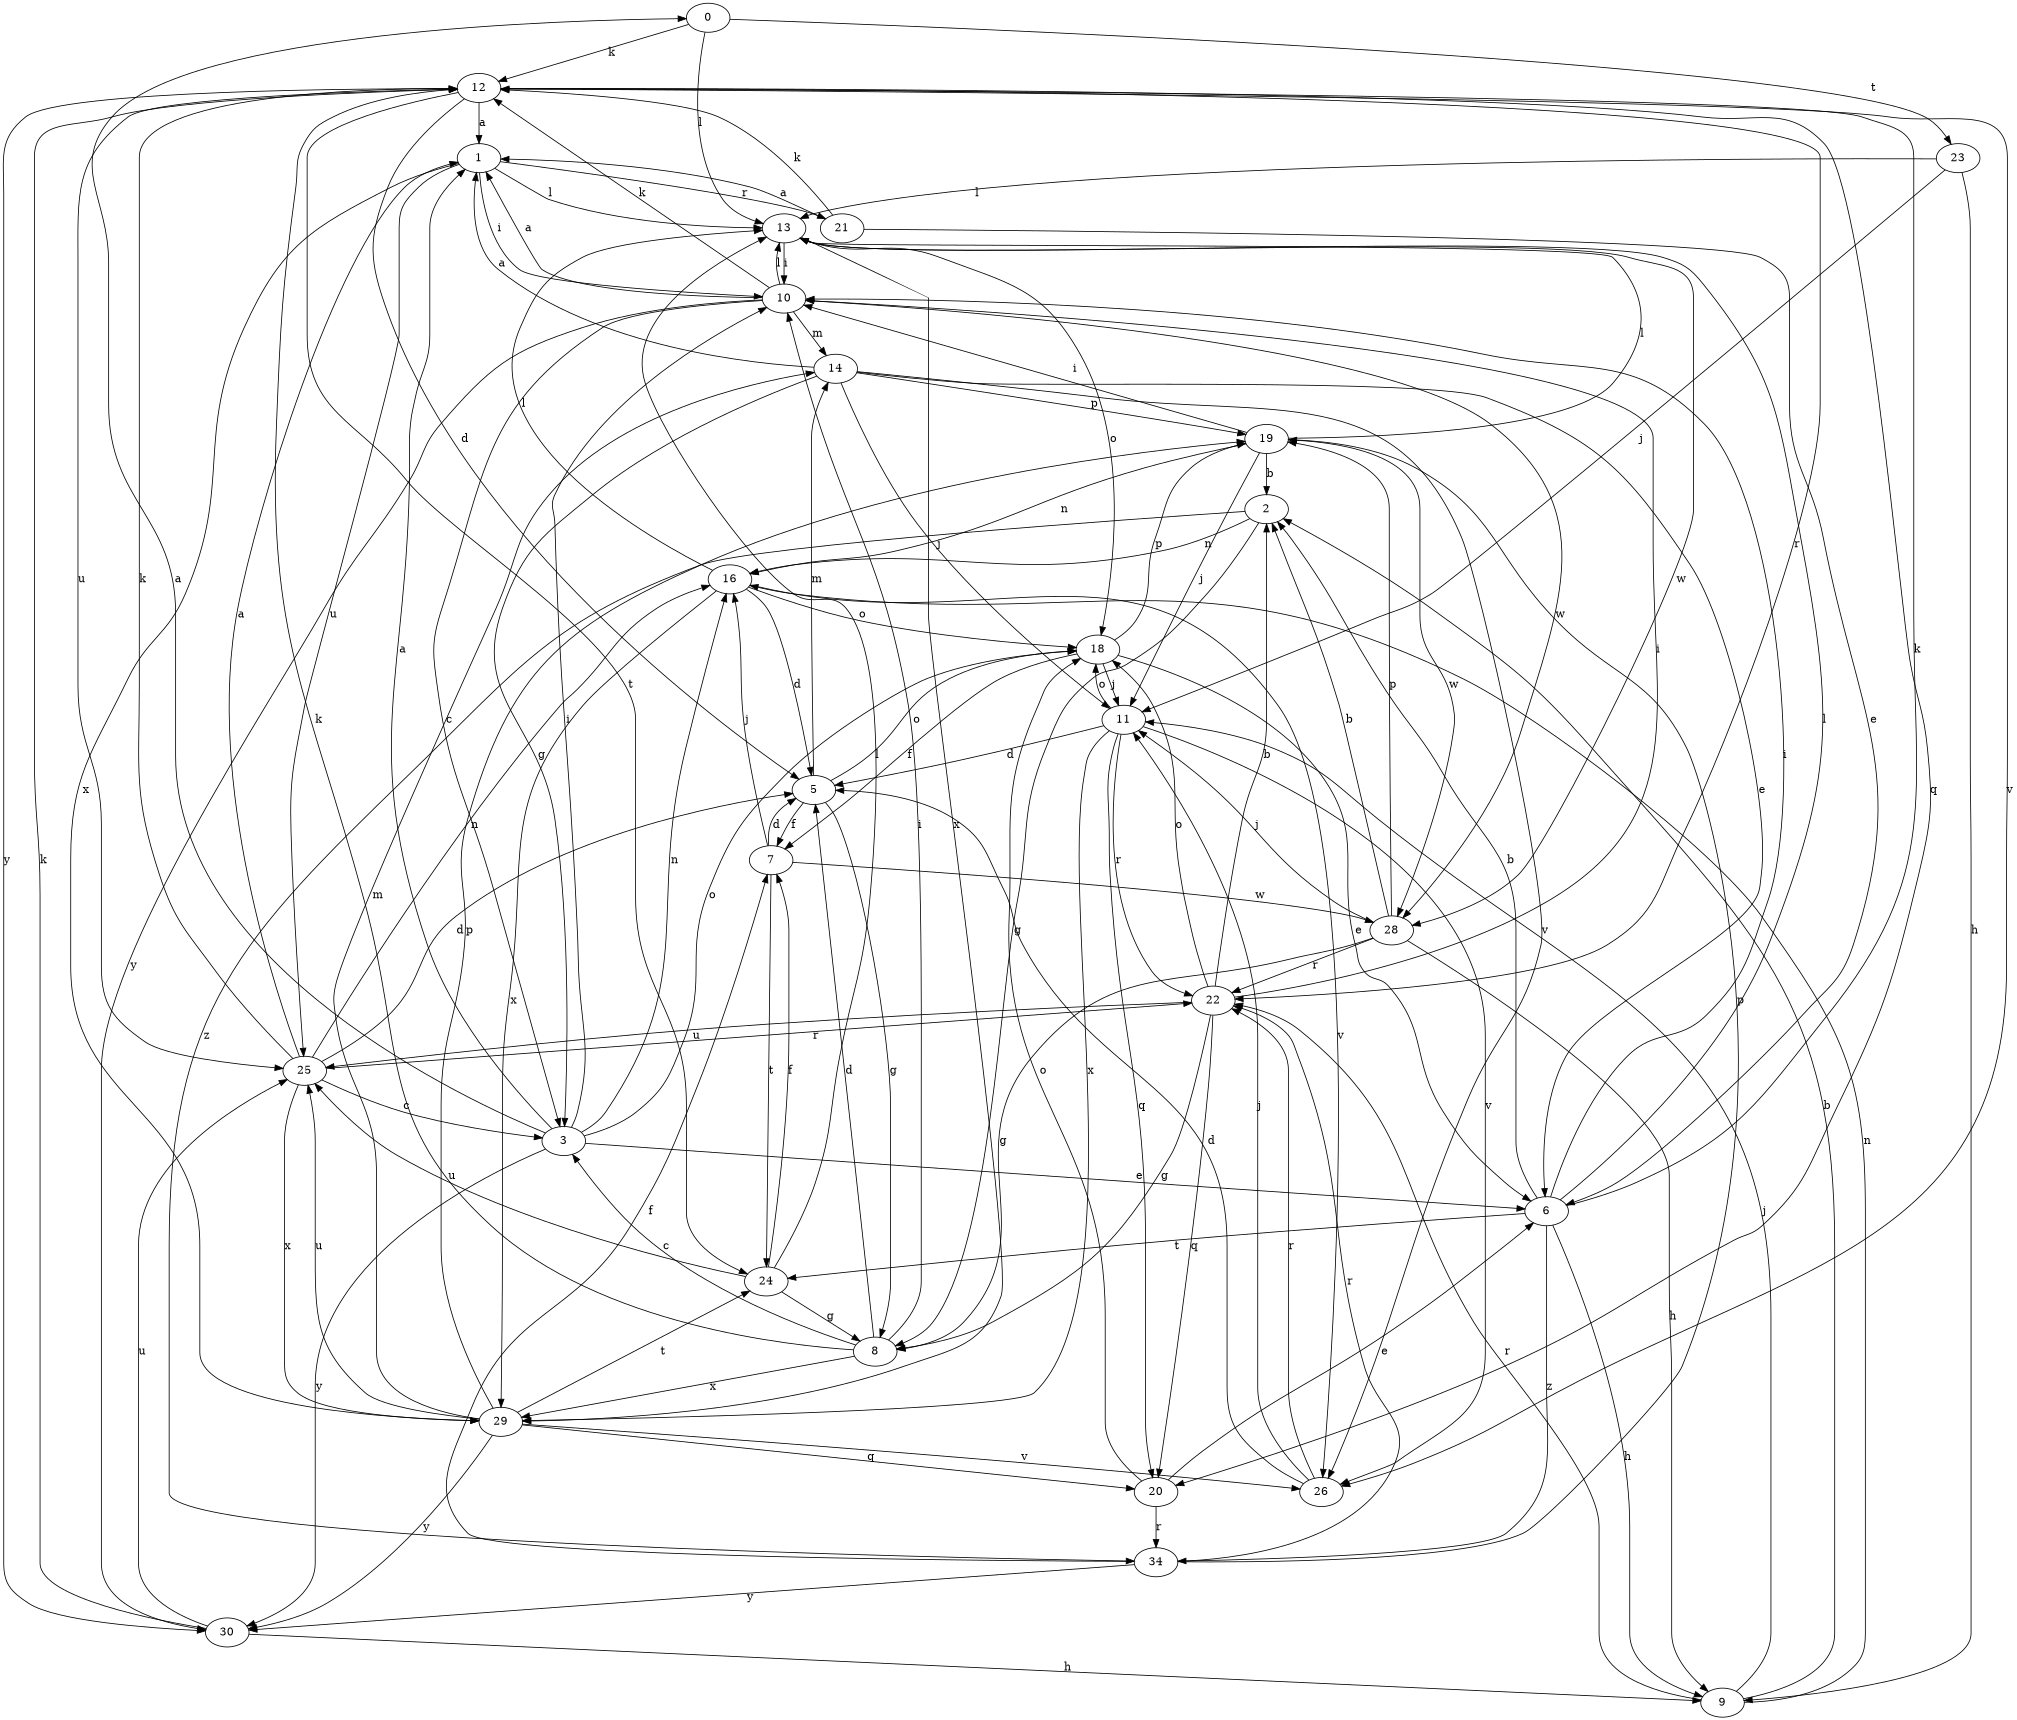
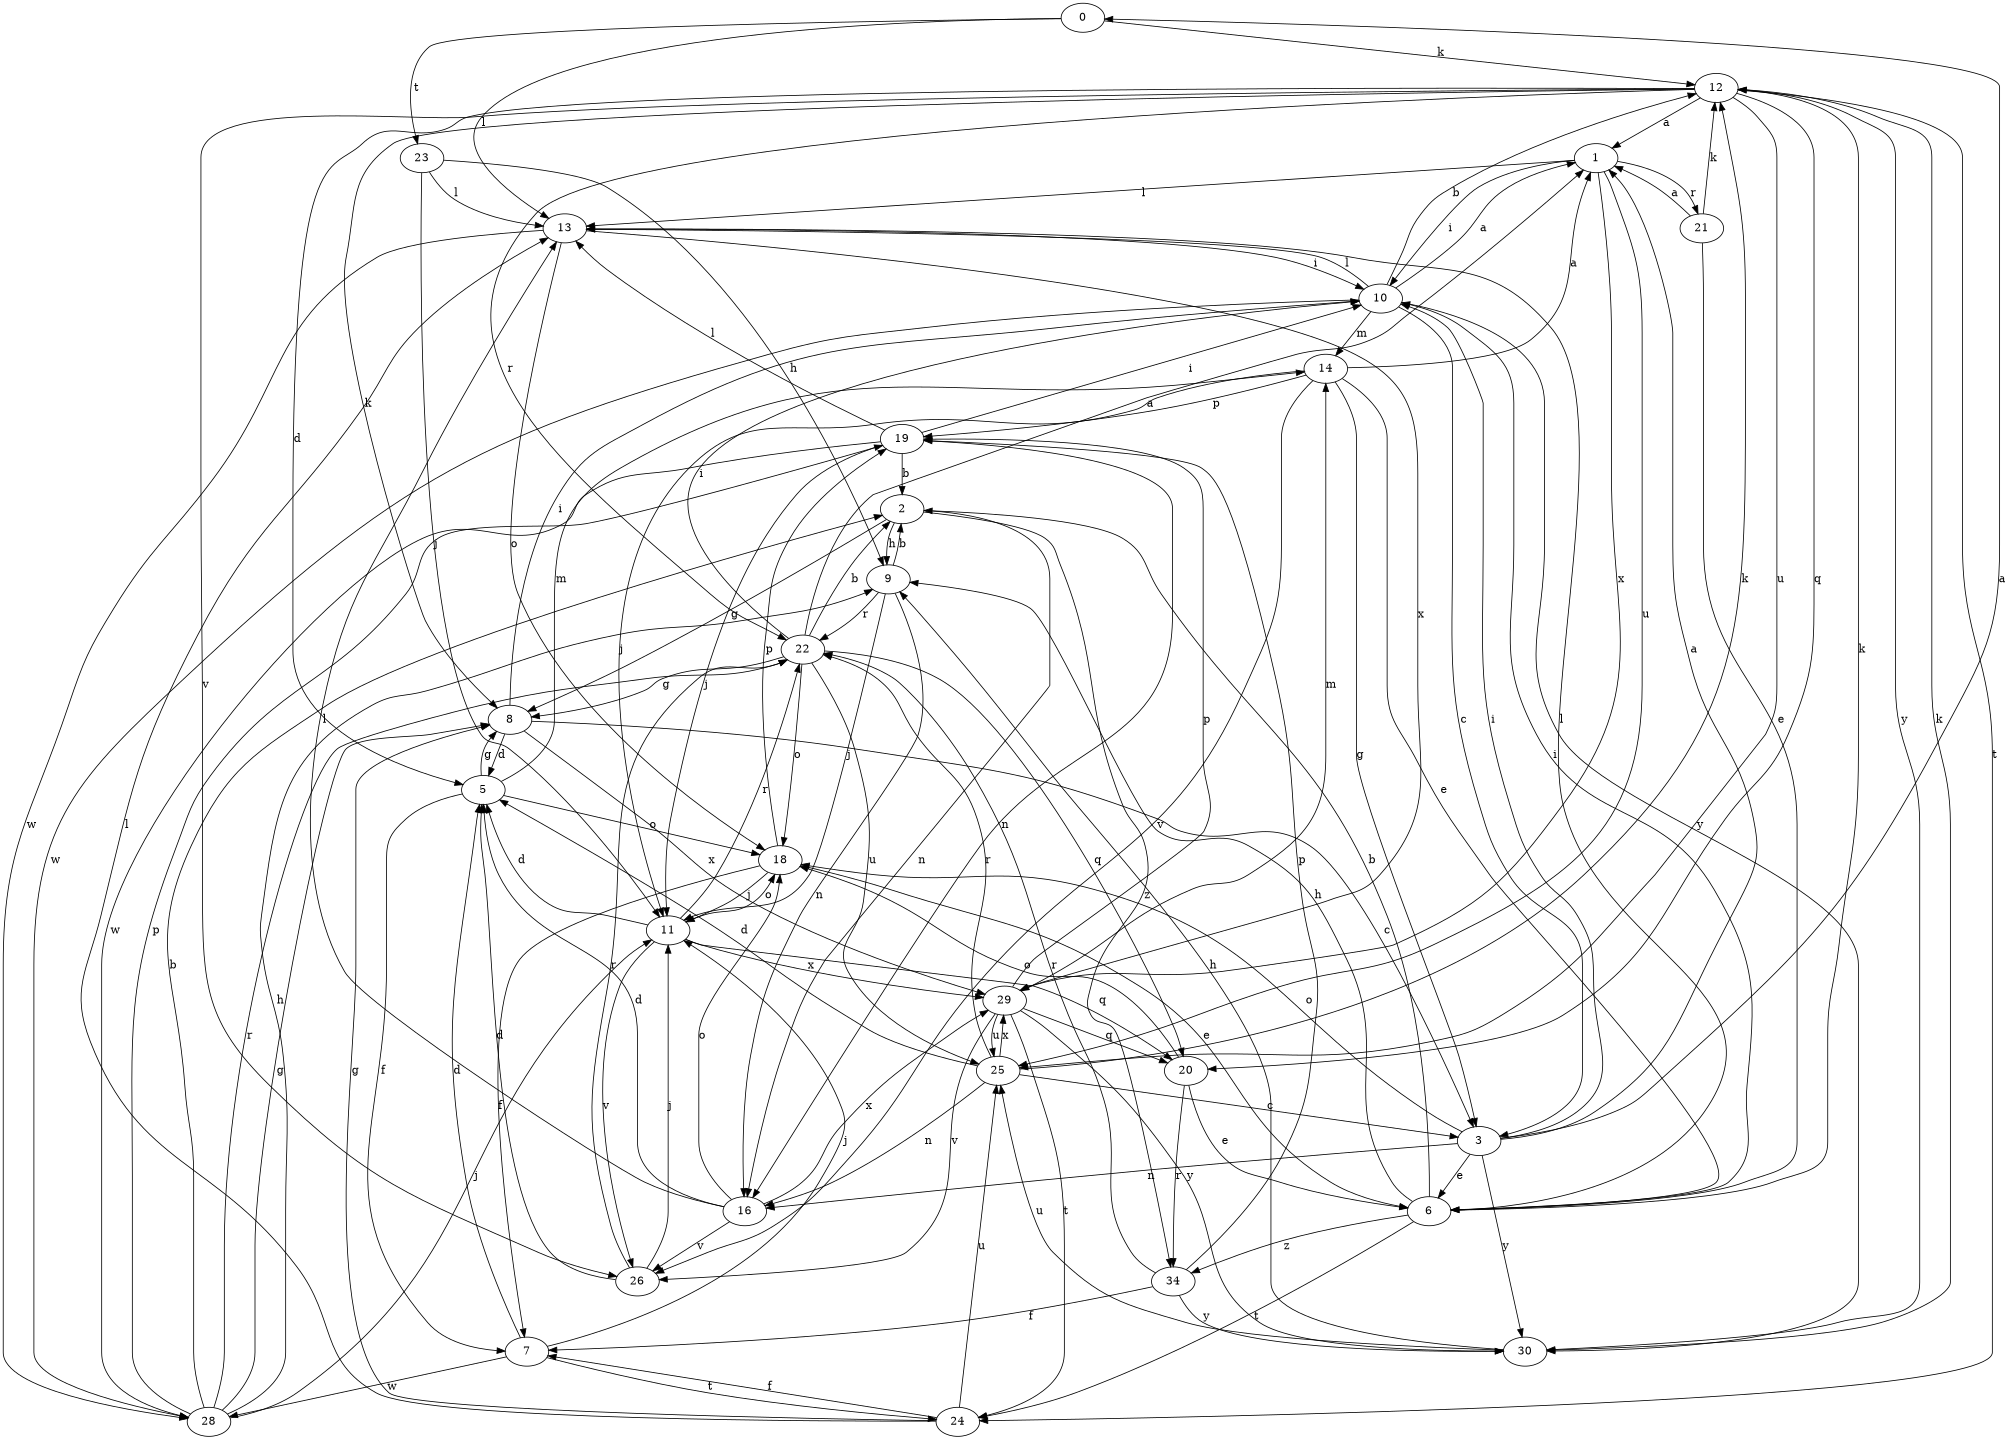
(642, 193) -> (1457, 193)
none -> (888, 539)
(243, 583) -> (1124, 406)
(744, 725) -> (822, 1177)
(339, 812) -> (739, 112)
